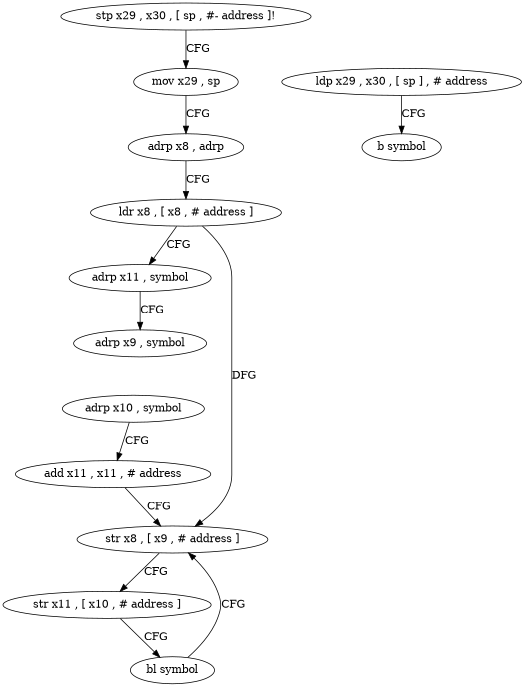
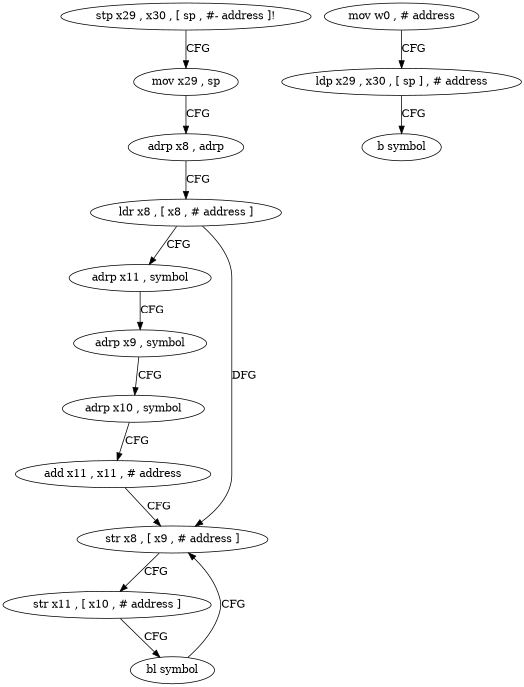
none -> (402, 17)
none -> (137, 372)
